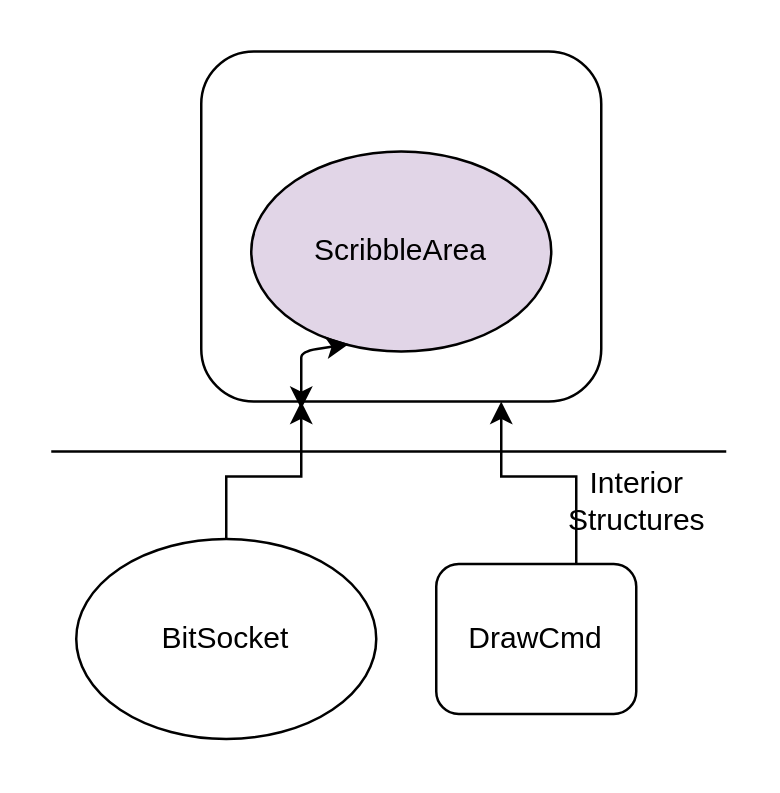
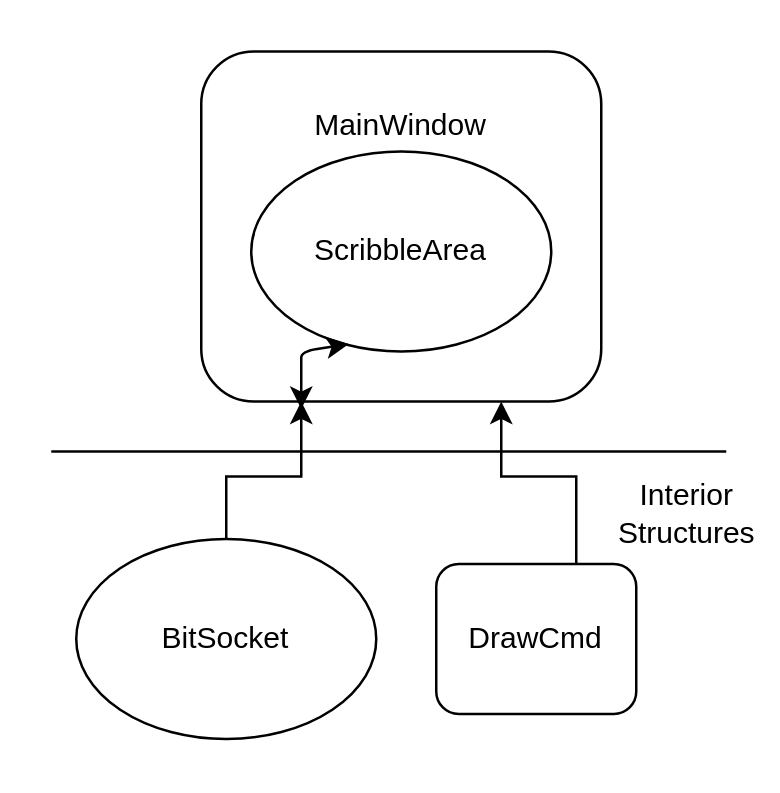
none -> (401, 126)
(401, 251) -> (401, 251)
(638, 501) -> (688, 514)
